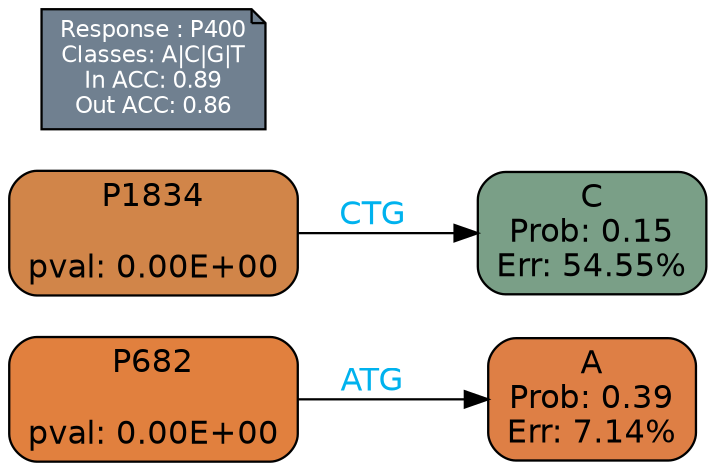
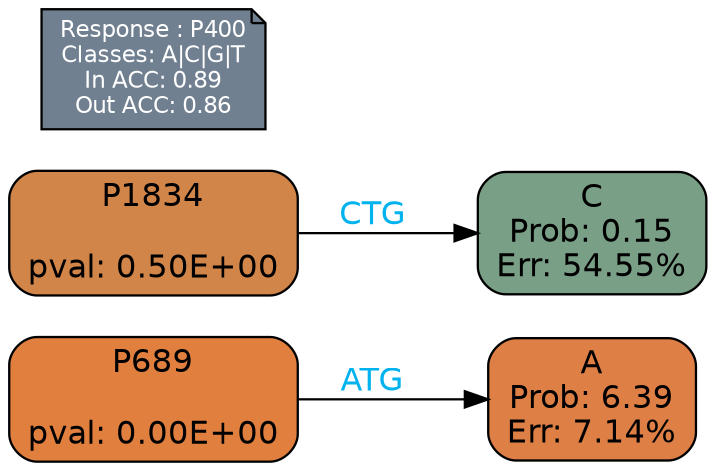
(154, 233) -> (154, 233)
(154, 399) -> (154, 399)
(592, 399) -> (592, 399)
